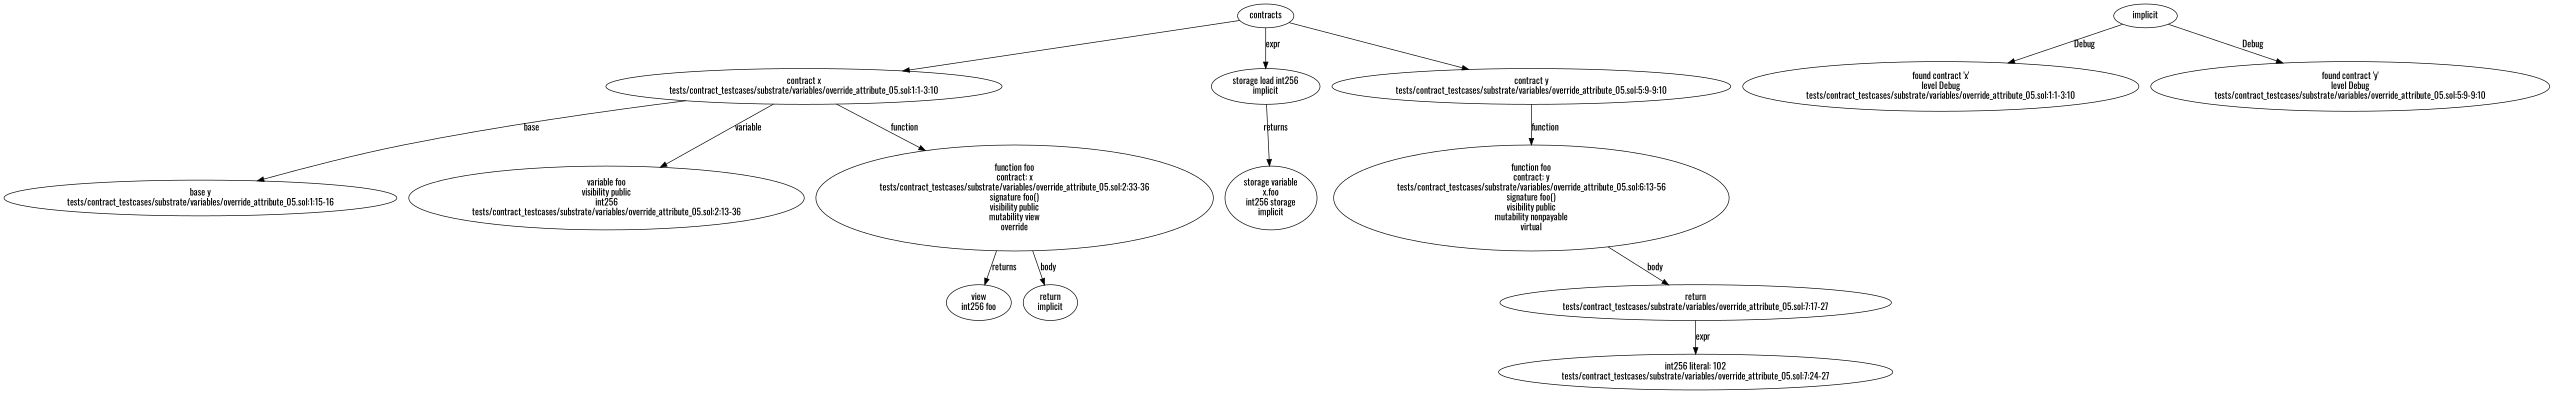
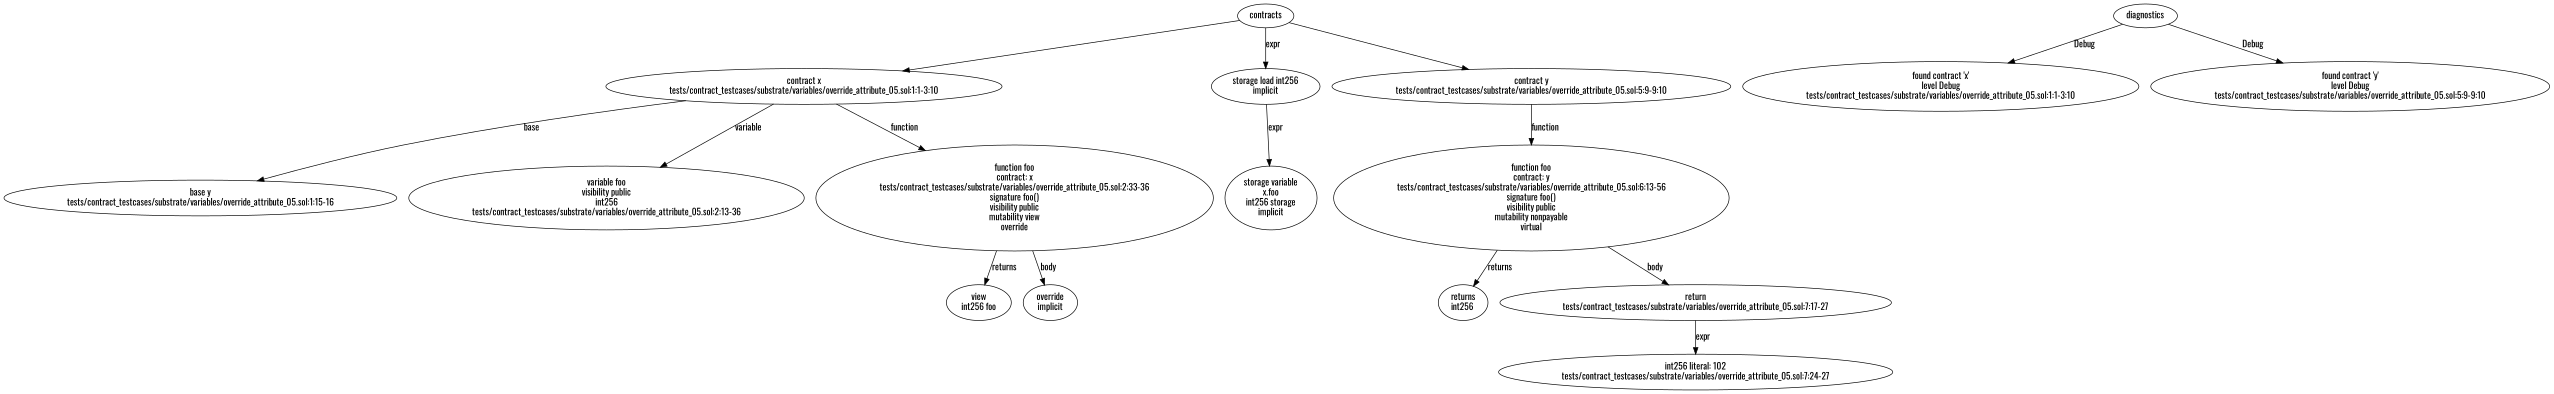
(2146, 16) -> (2146, 16)
(1276, 128) -> (1276, 128)
(1050, 303) -> (1050, 303)
none -> (1463, 303)
